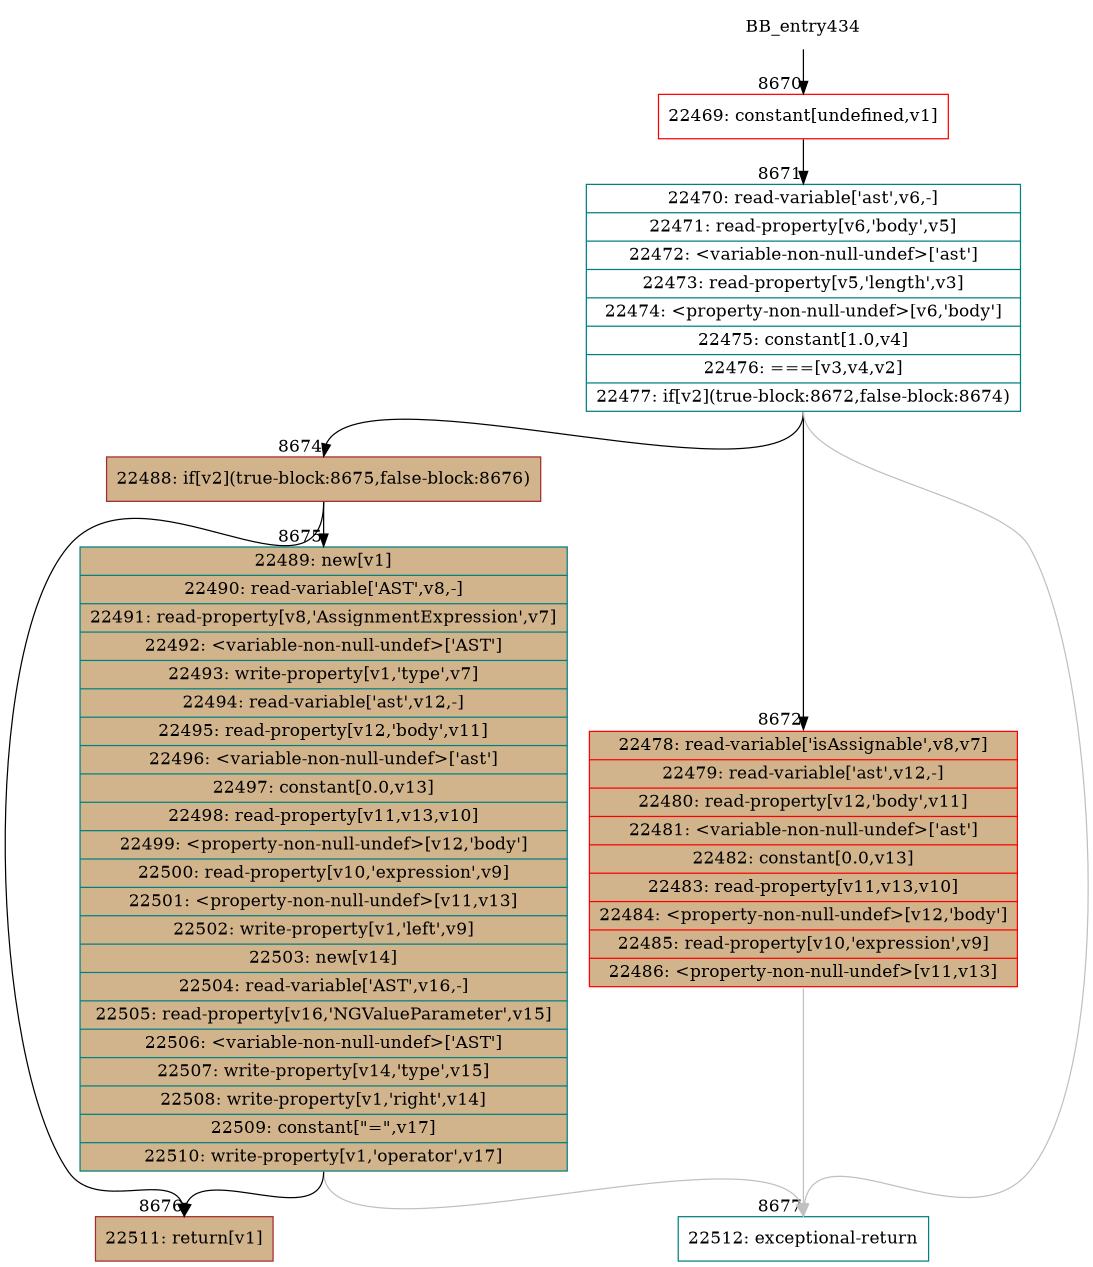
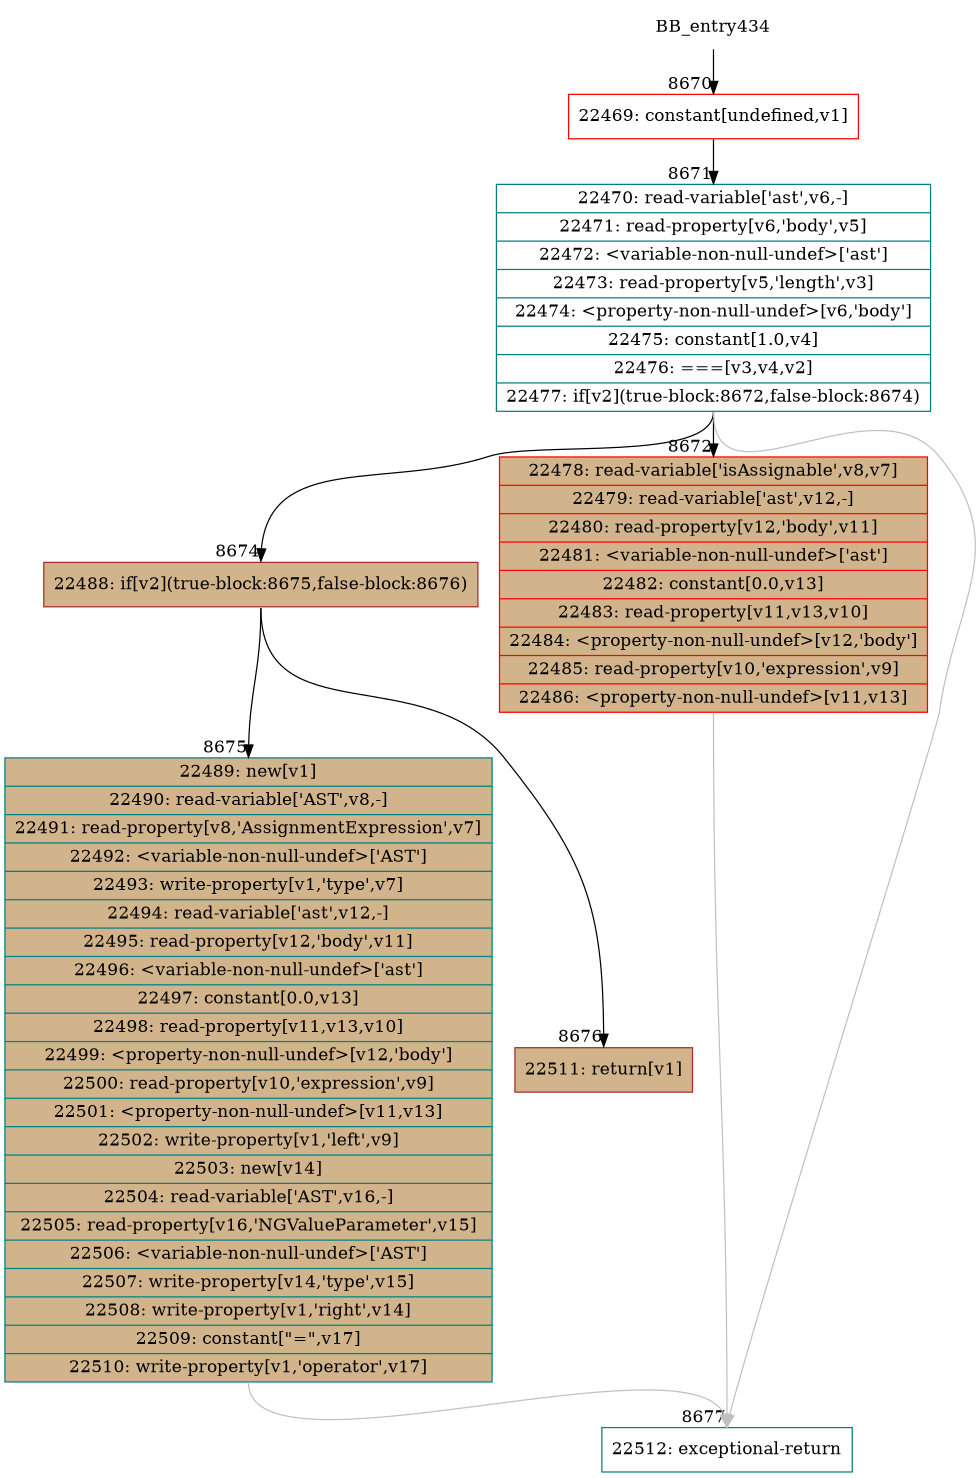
(260, 1195) -> none
